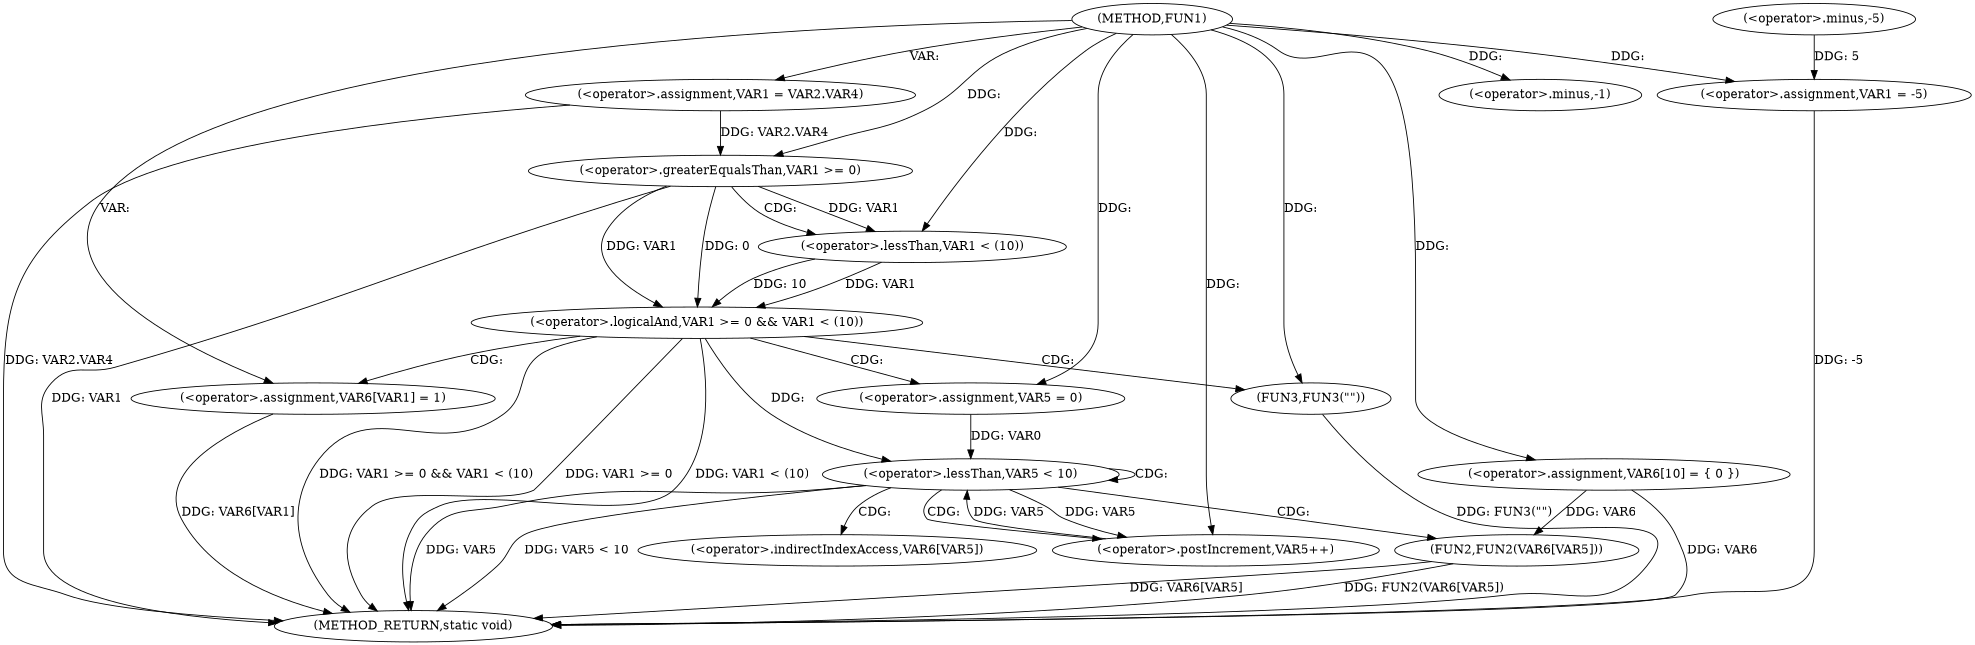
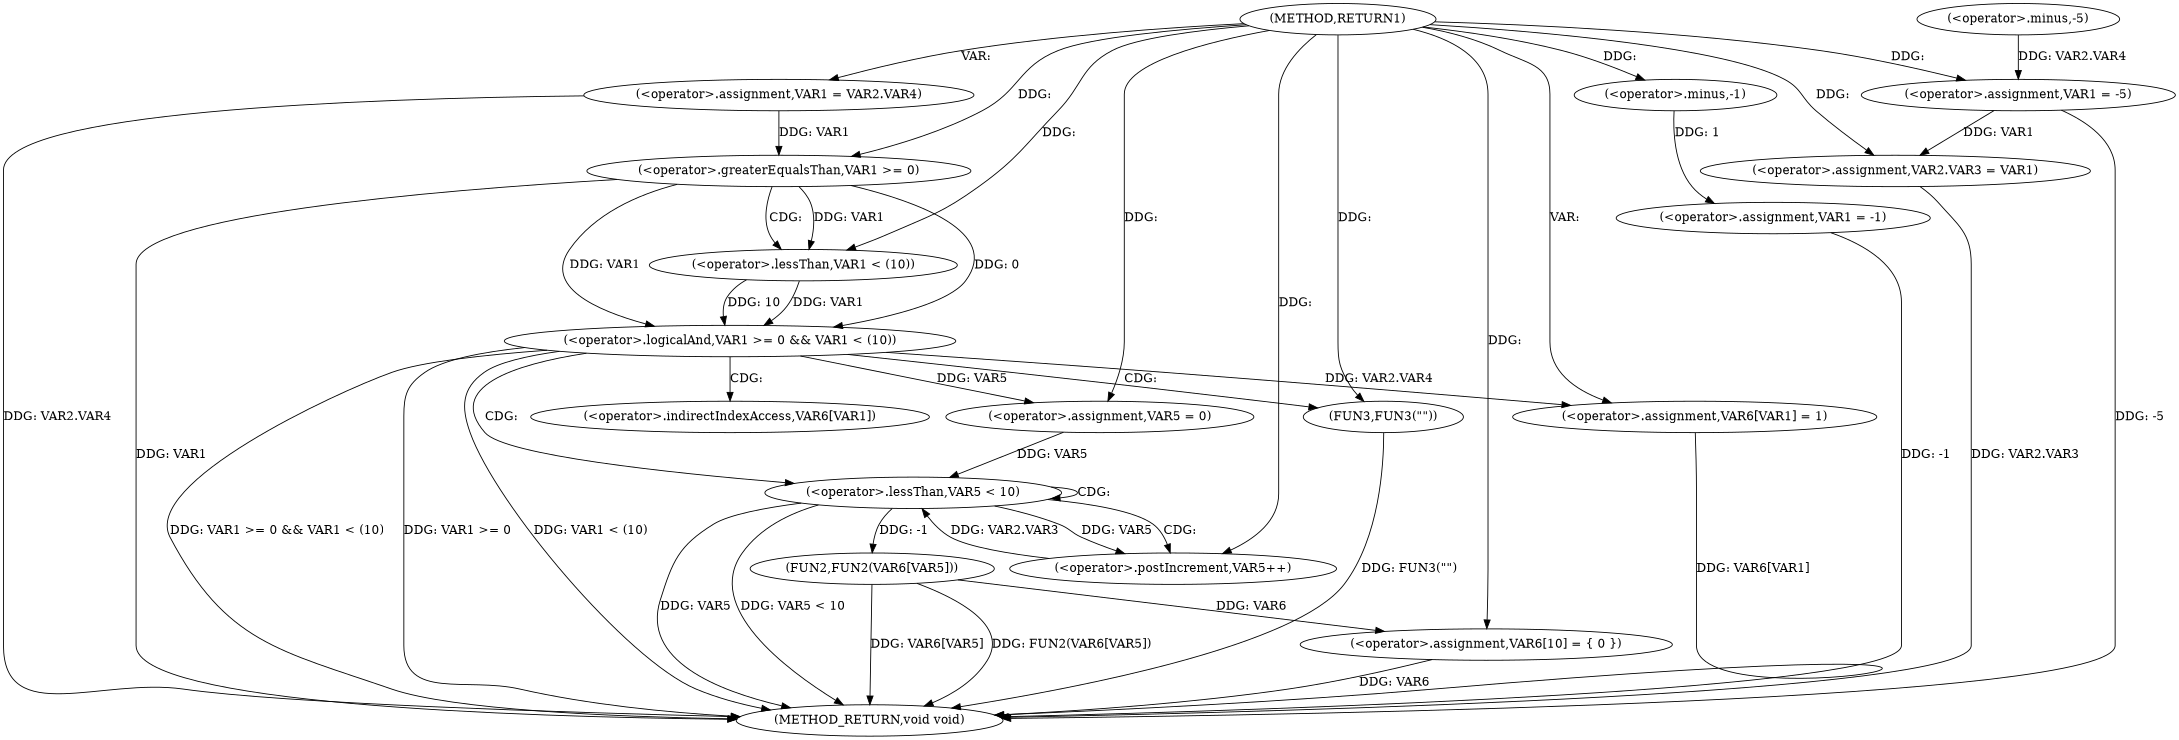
(1152, 19) -> (1338, 19)
(1837, 57) -> (2072, 57)
(775, 133) -> (815, 133)
none -> (1895, 171)
none -> (1773, 218)
(489, 361) -> (1379, 379)
(869, 361) -> (973, 379)
(790, 399) -> (504, 417)
none -> (730, 417)
(1007, 437) -> (1053, 455)
(1564, 510) -> (1167, 605)
(1009, 512) -> (1005, 531)
(1296, 512) -> (904, 531)
(837, 550) -> none
(413, 626) -> (870, 720)
